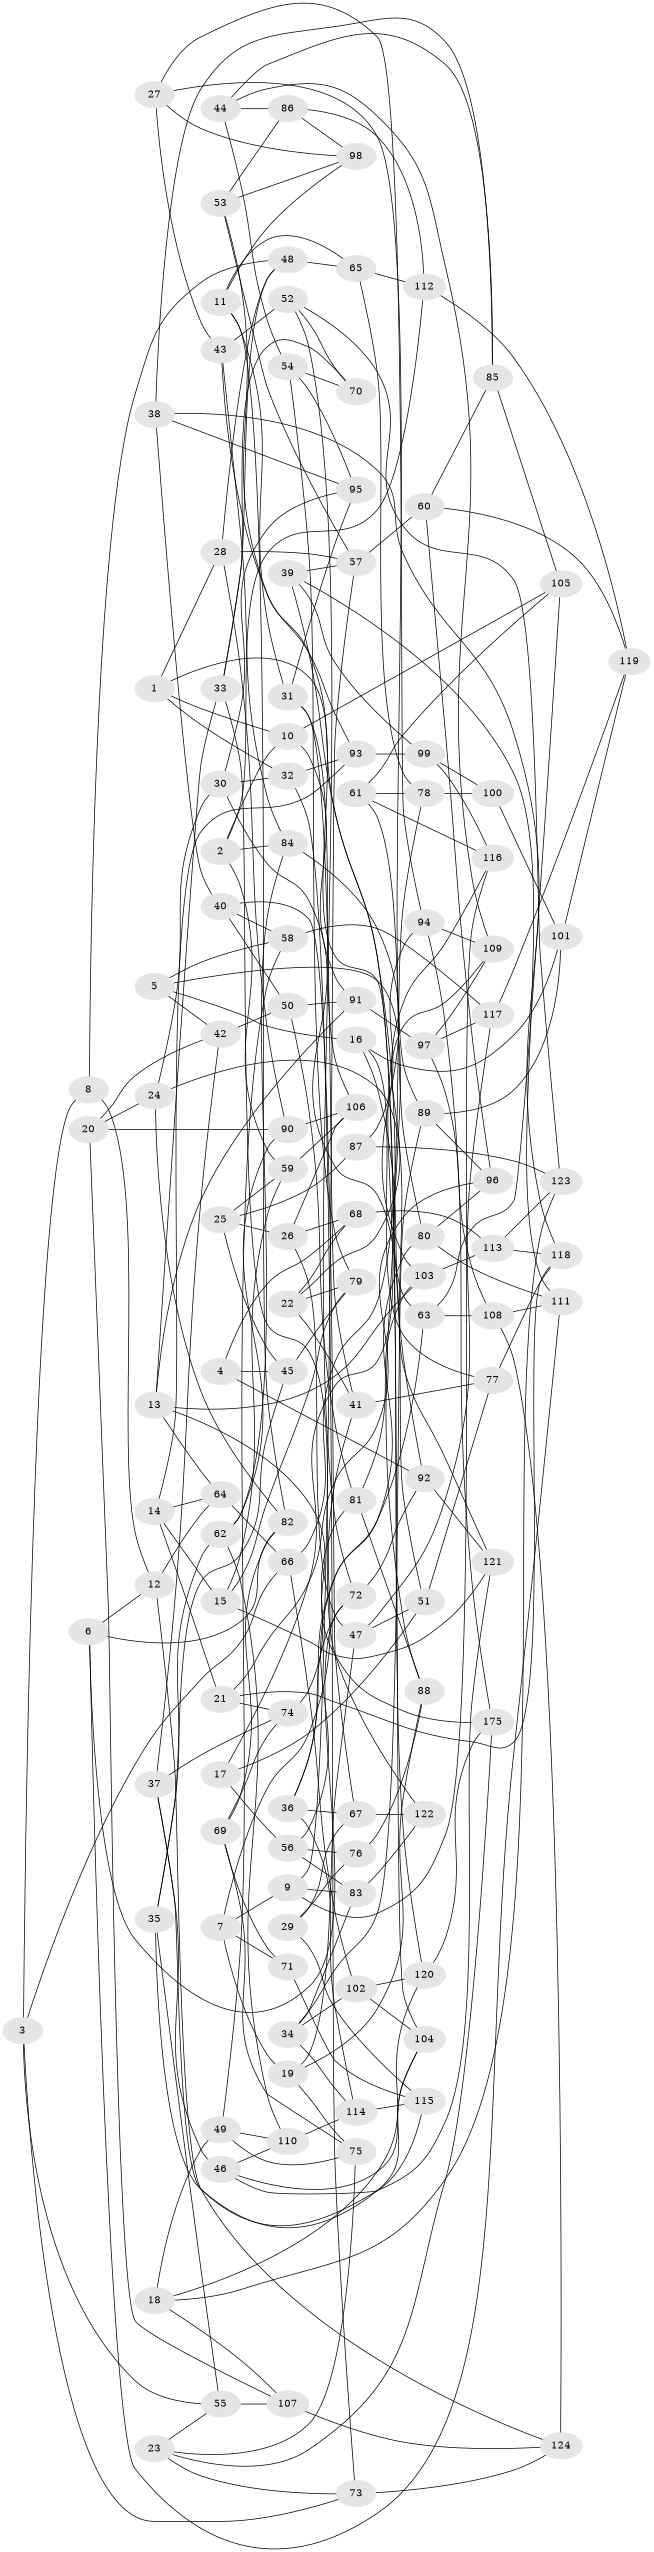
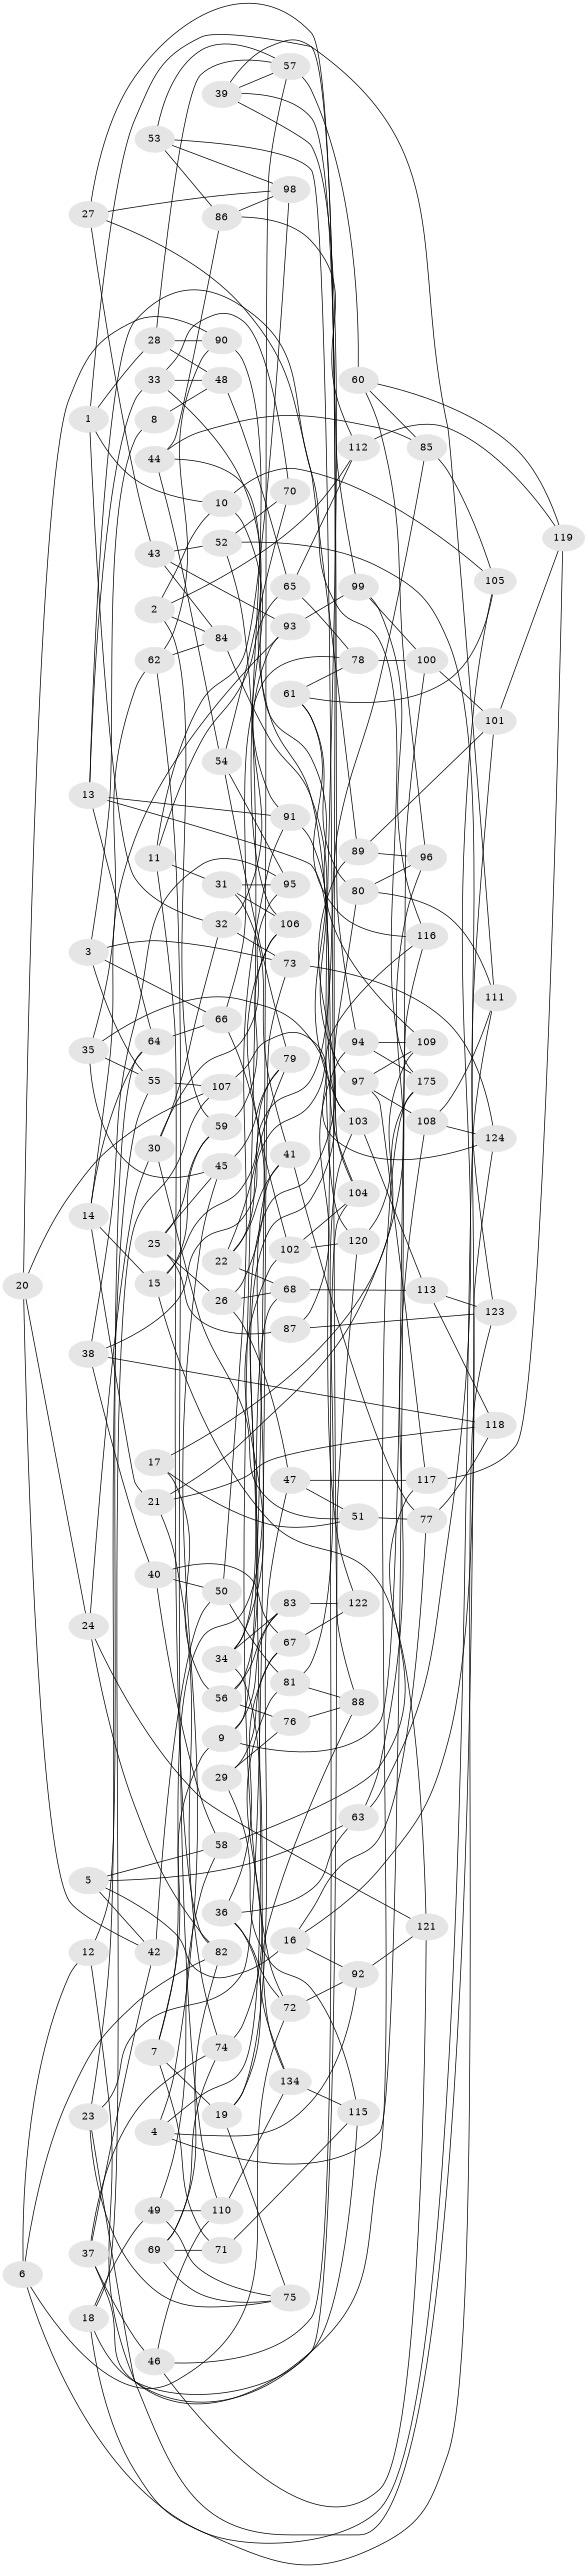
(129, 1335) -> none
none -> (396, 1806)
(356, 2112) -> (290, 2082)
